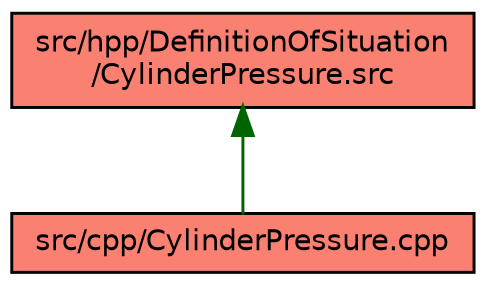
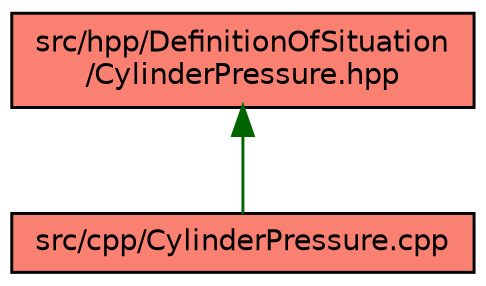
(243, 60) -> (243, 60)
